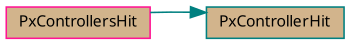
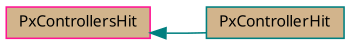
(170, 12) -> (186, 33)
